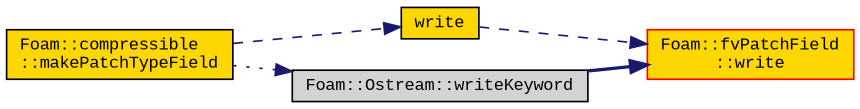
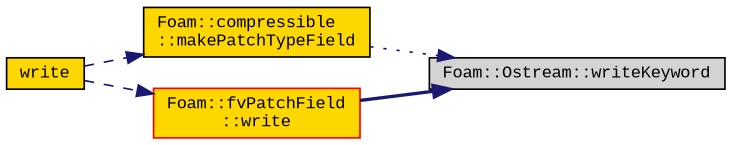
(309, 36) -> (106, 62)
(609, 69) -> (397, 96)
